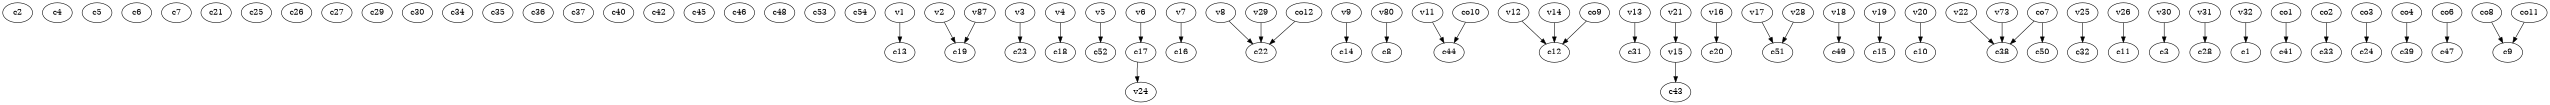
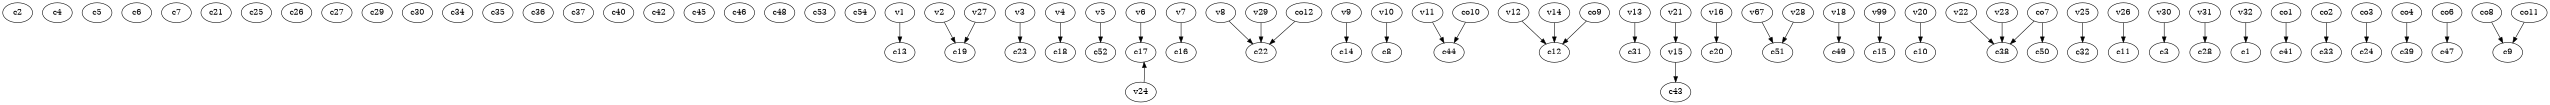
(980, 13) -> (980, 13)
(1387, 13) -> (1387, 13)
(1757, 13) -> (1757, 13)
(1880, 13) -> (1880, 13)
(2002, 13) -> (2002, 13)
(1137, 69) -> (1145, 75)
